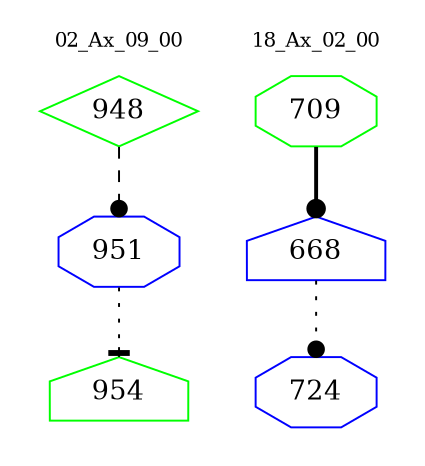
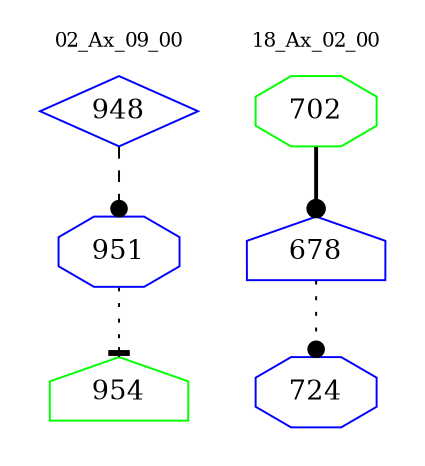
(119, 111) -> (119, 111)
(316, 111) -> (316, 111)
(316, 252) -> (316, 252)
